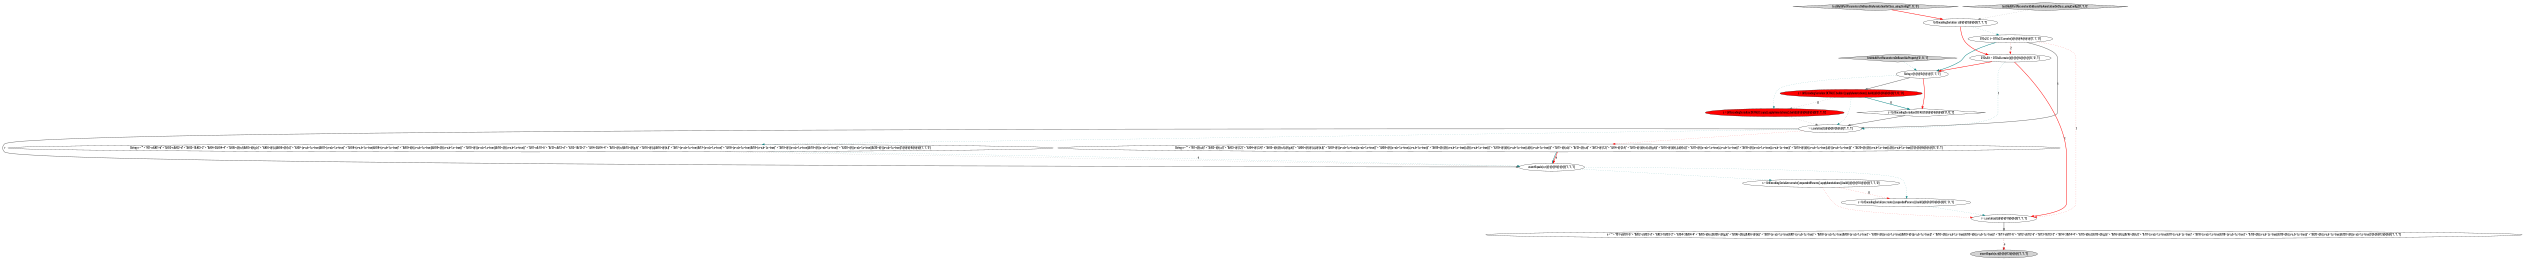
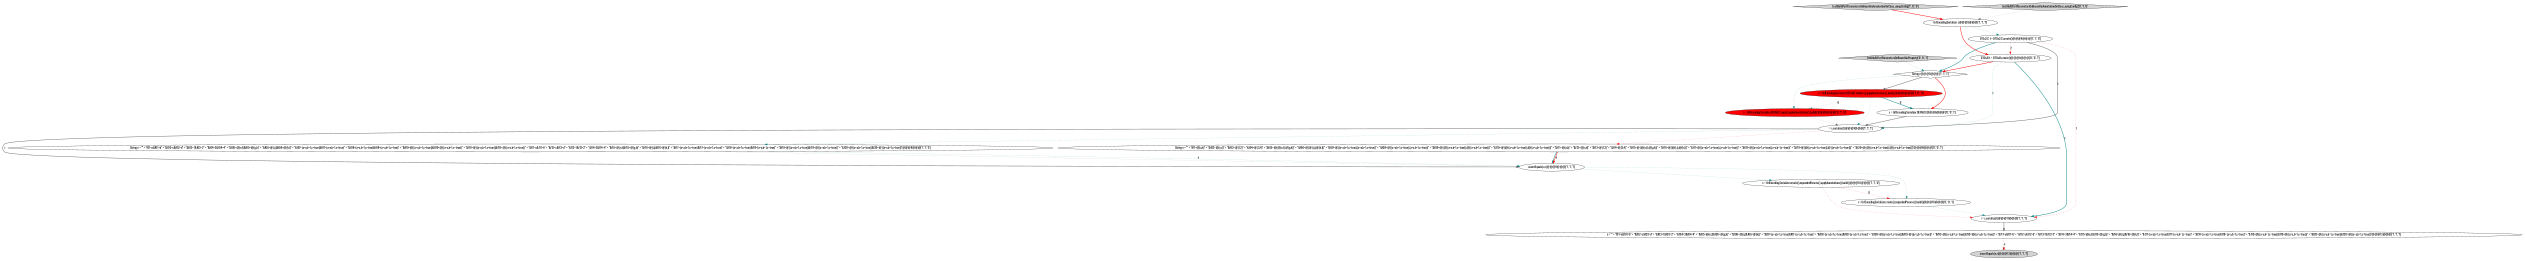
(1922, 74) -> (1930, 74)
(1921, 113) -> (1922, 113)
(2065, 143) -> (2065, 143)
